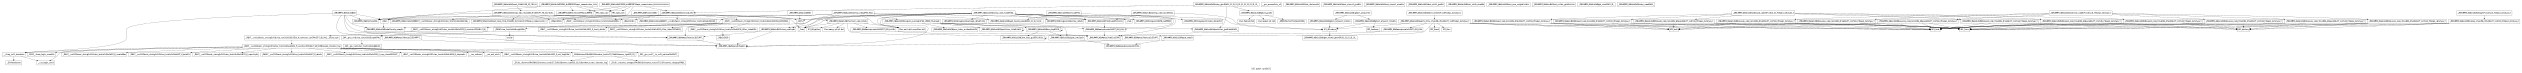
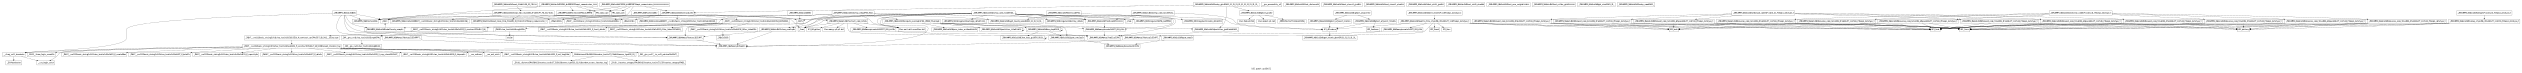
(384, 25) -> (385, 26)
